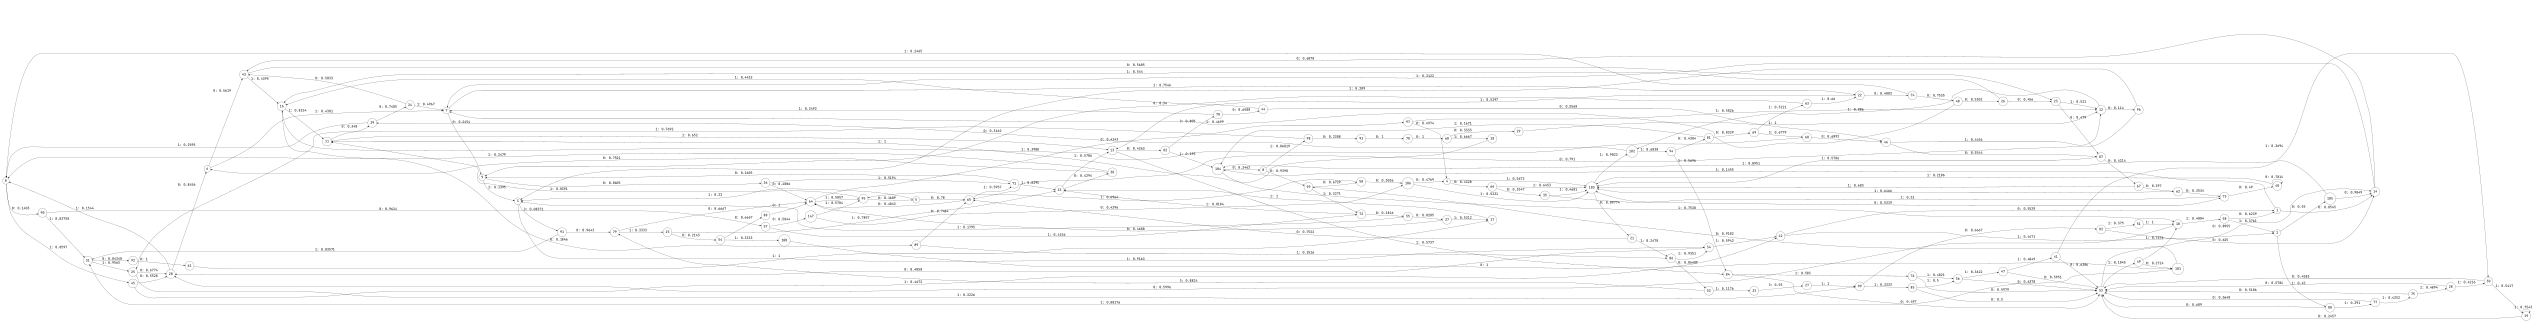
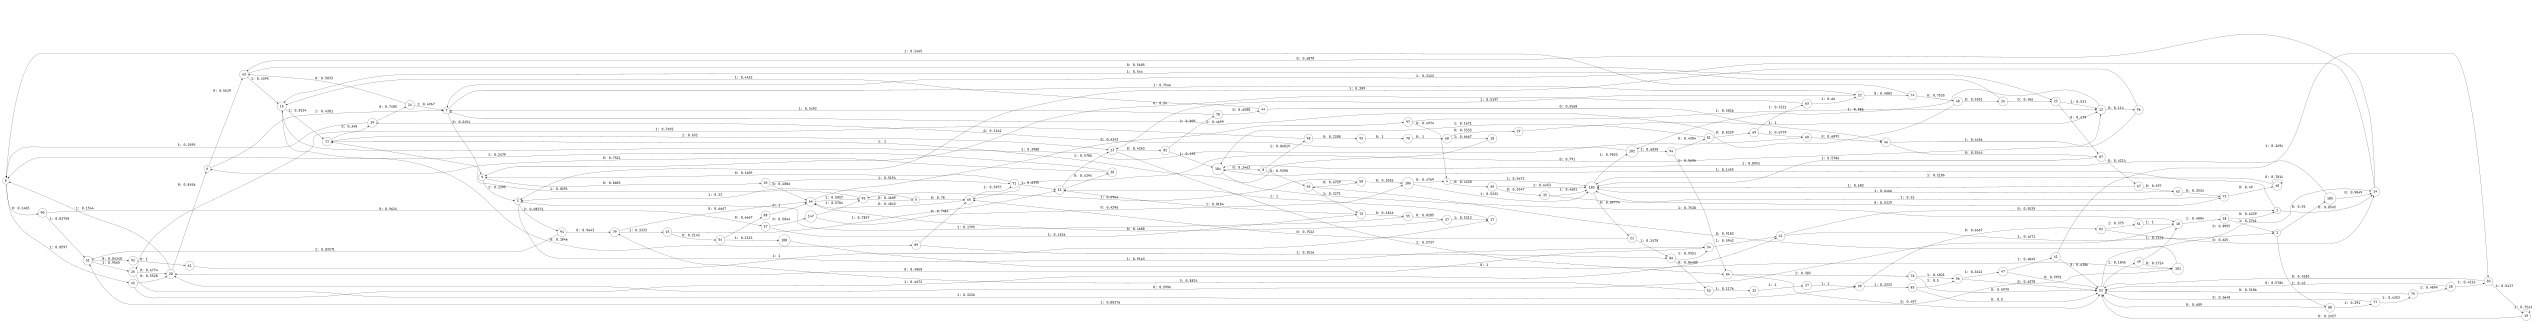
(1781, 285) -> (1781, 285)
